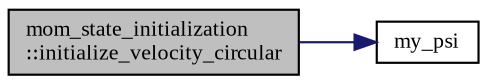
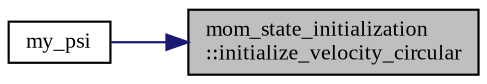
(327, 42) -> (138, 42)
